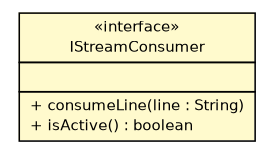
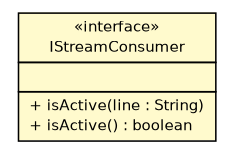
(137, 106) -> (117, 106)
